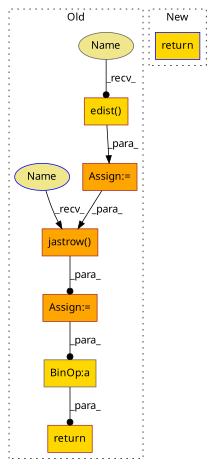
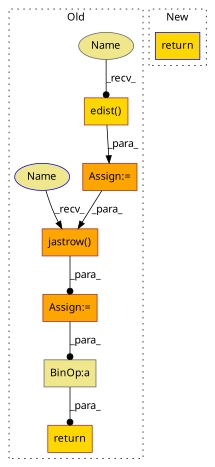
(70, 373) -> (70, 373)
